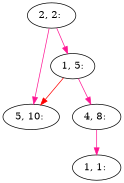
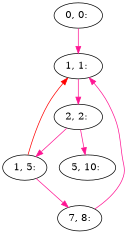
none -> (78, 15)
none -> (78, 88)
(54, 89) -> (42, 117)
(97, 117) -> (80, 218)
